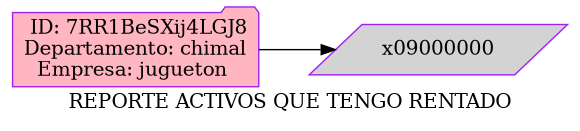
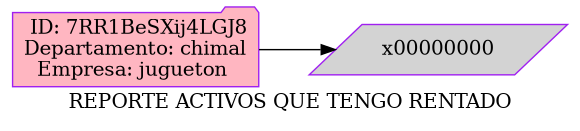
(438, 50) -> (438, 50)
